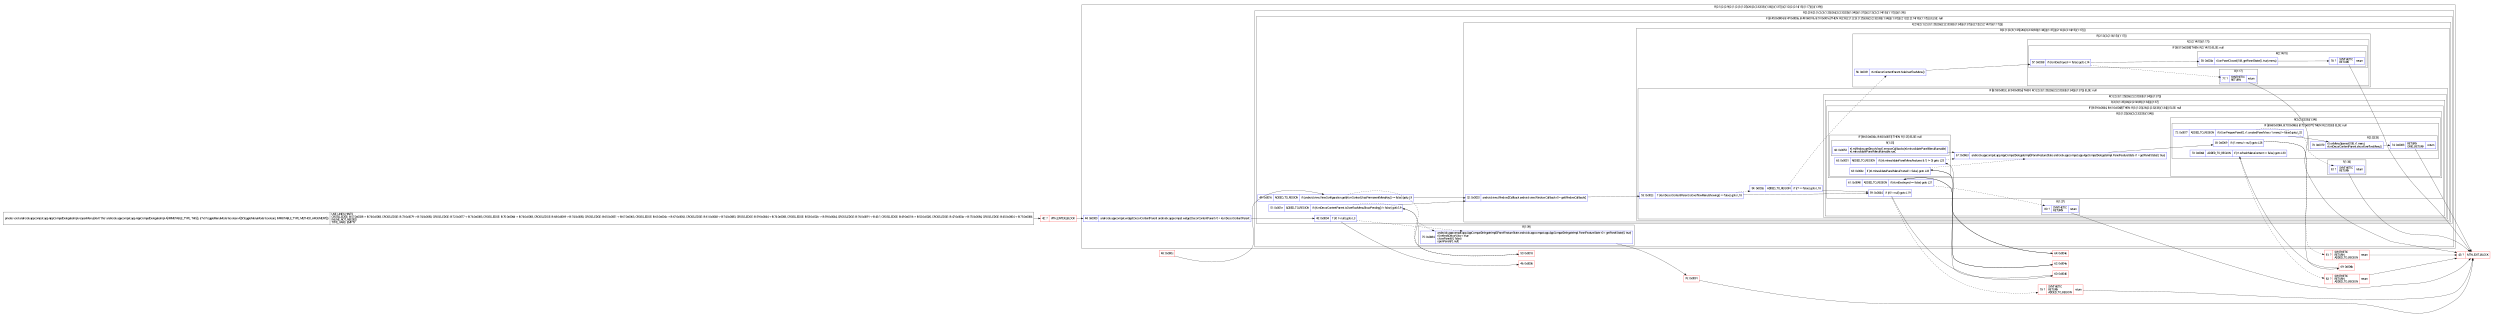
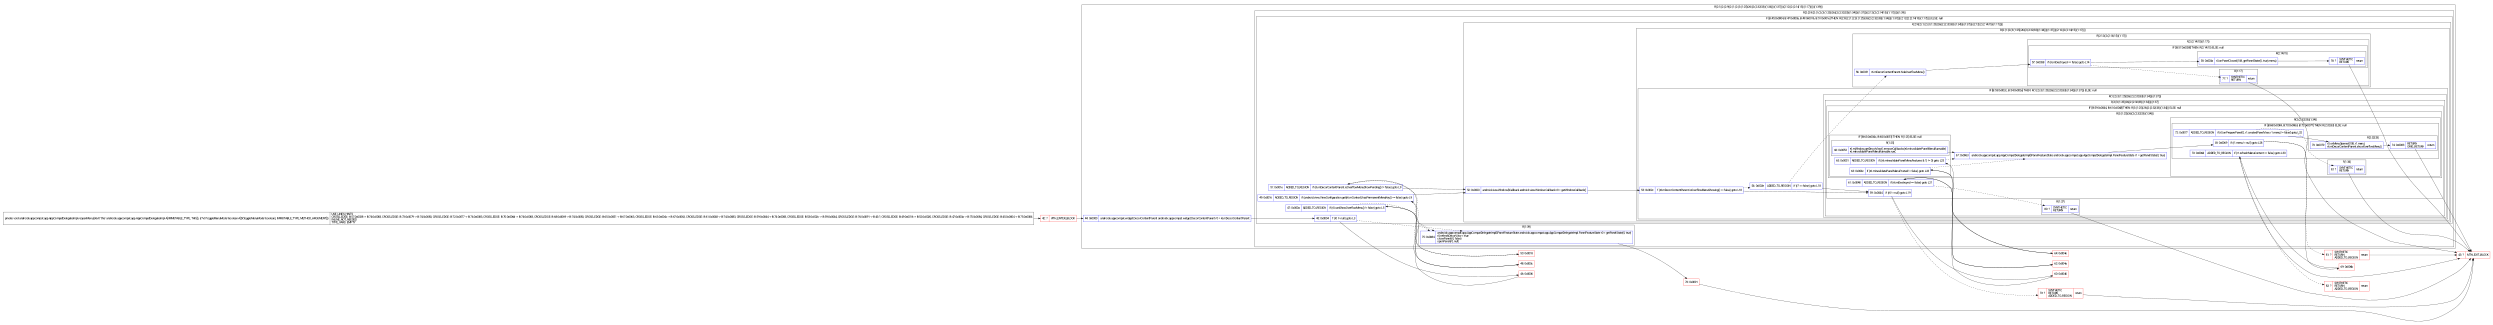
none -> (1336, 208)
(2412, 267) -> (2315, 274)
